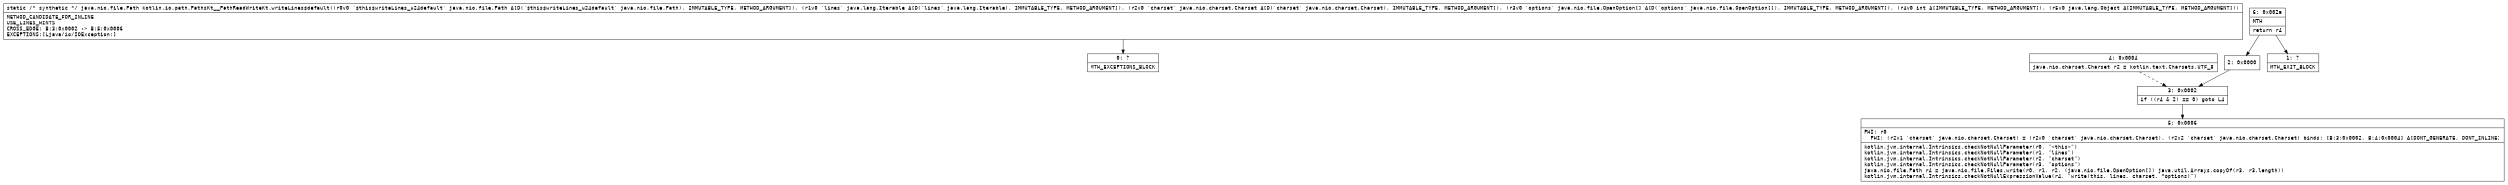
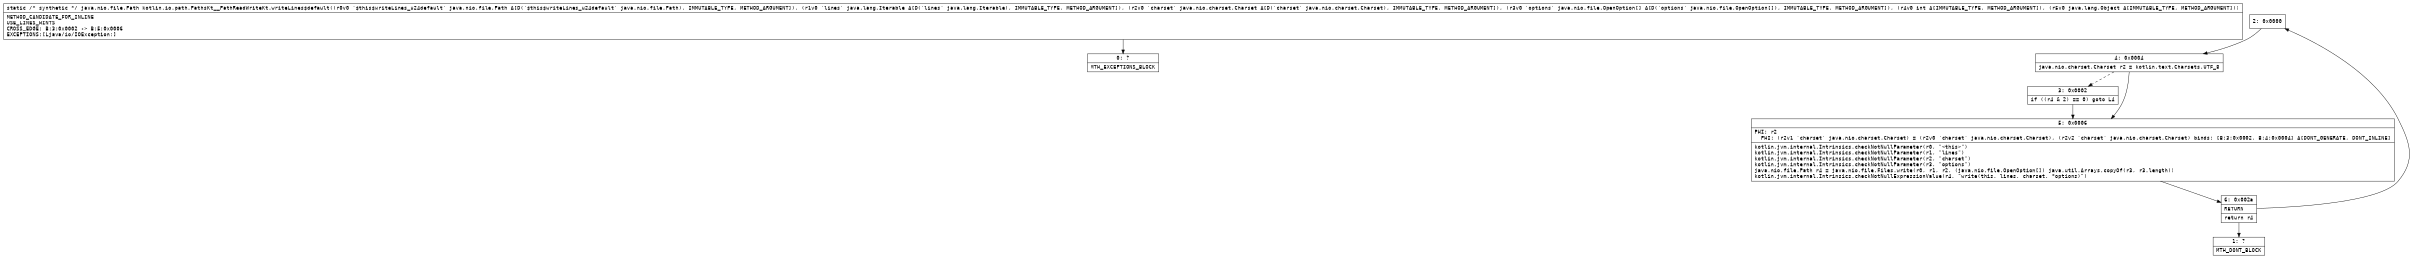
(2258, 21) -> (2234, 209)
(2293, 67) -> (2239, 250)
(2216, 77) -> (2236, 44)
none -> (2125, 95)
(1877, 132) -> (1768, 132)
none -> (2189, 191)
